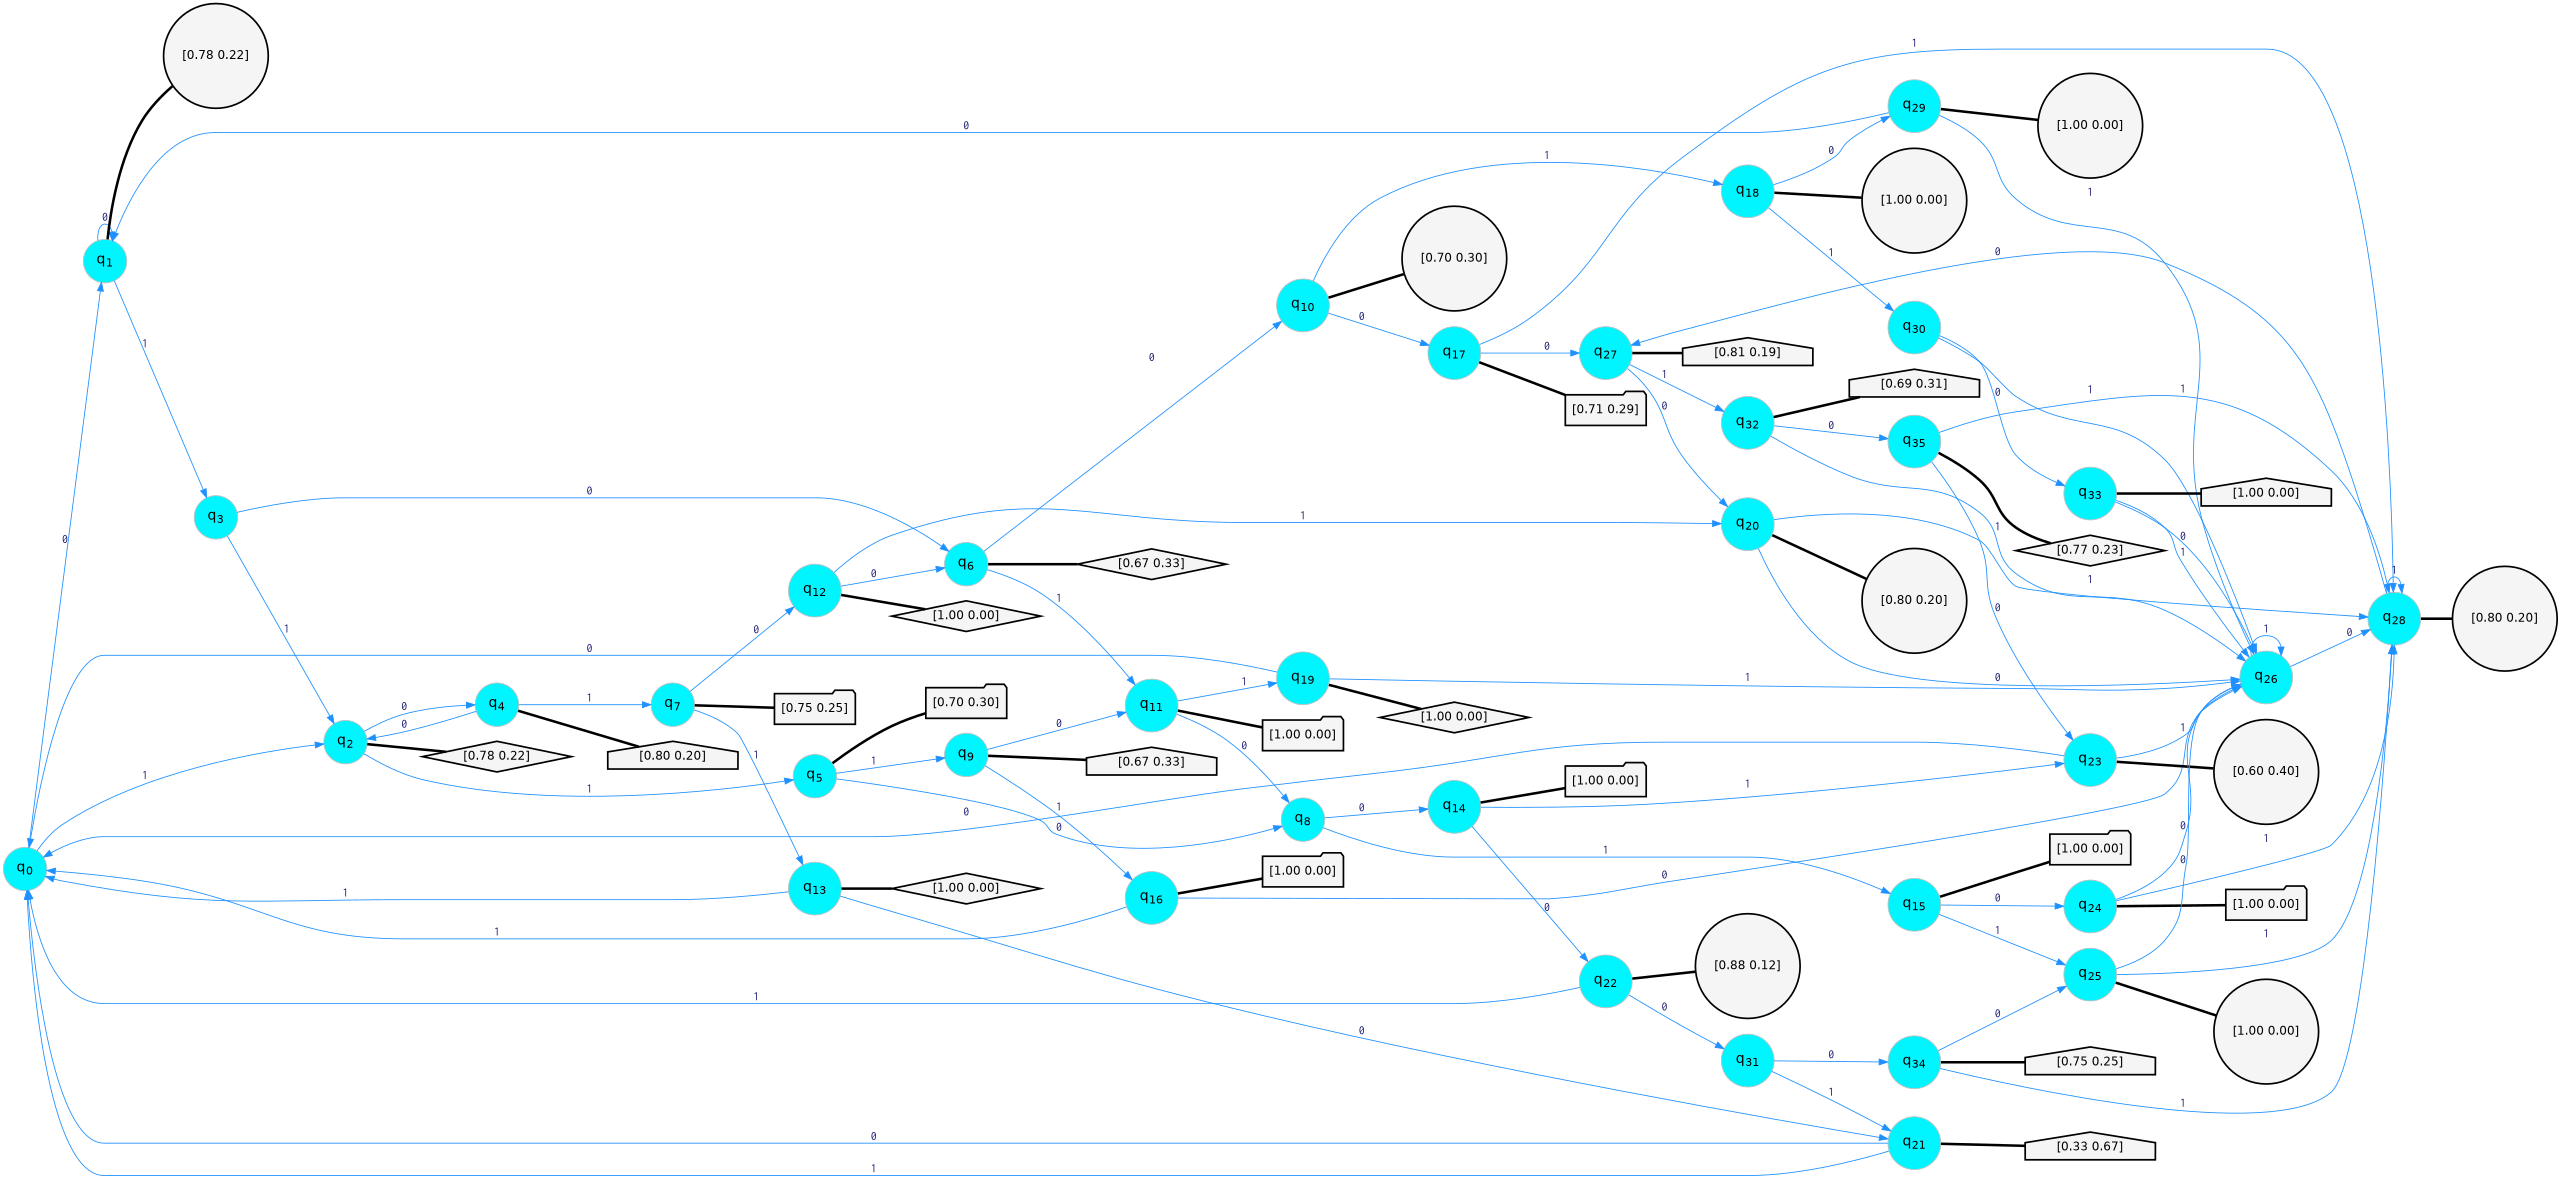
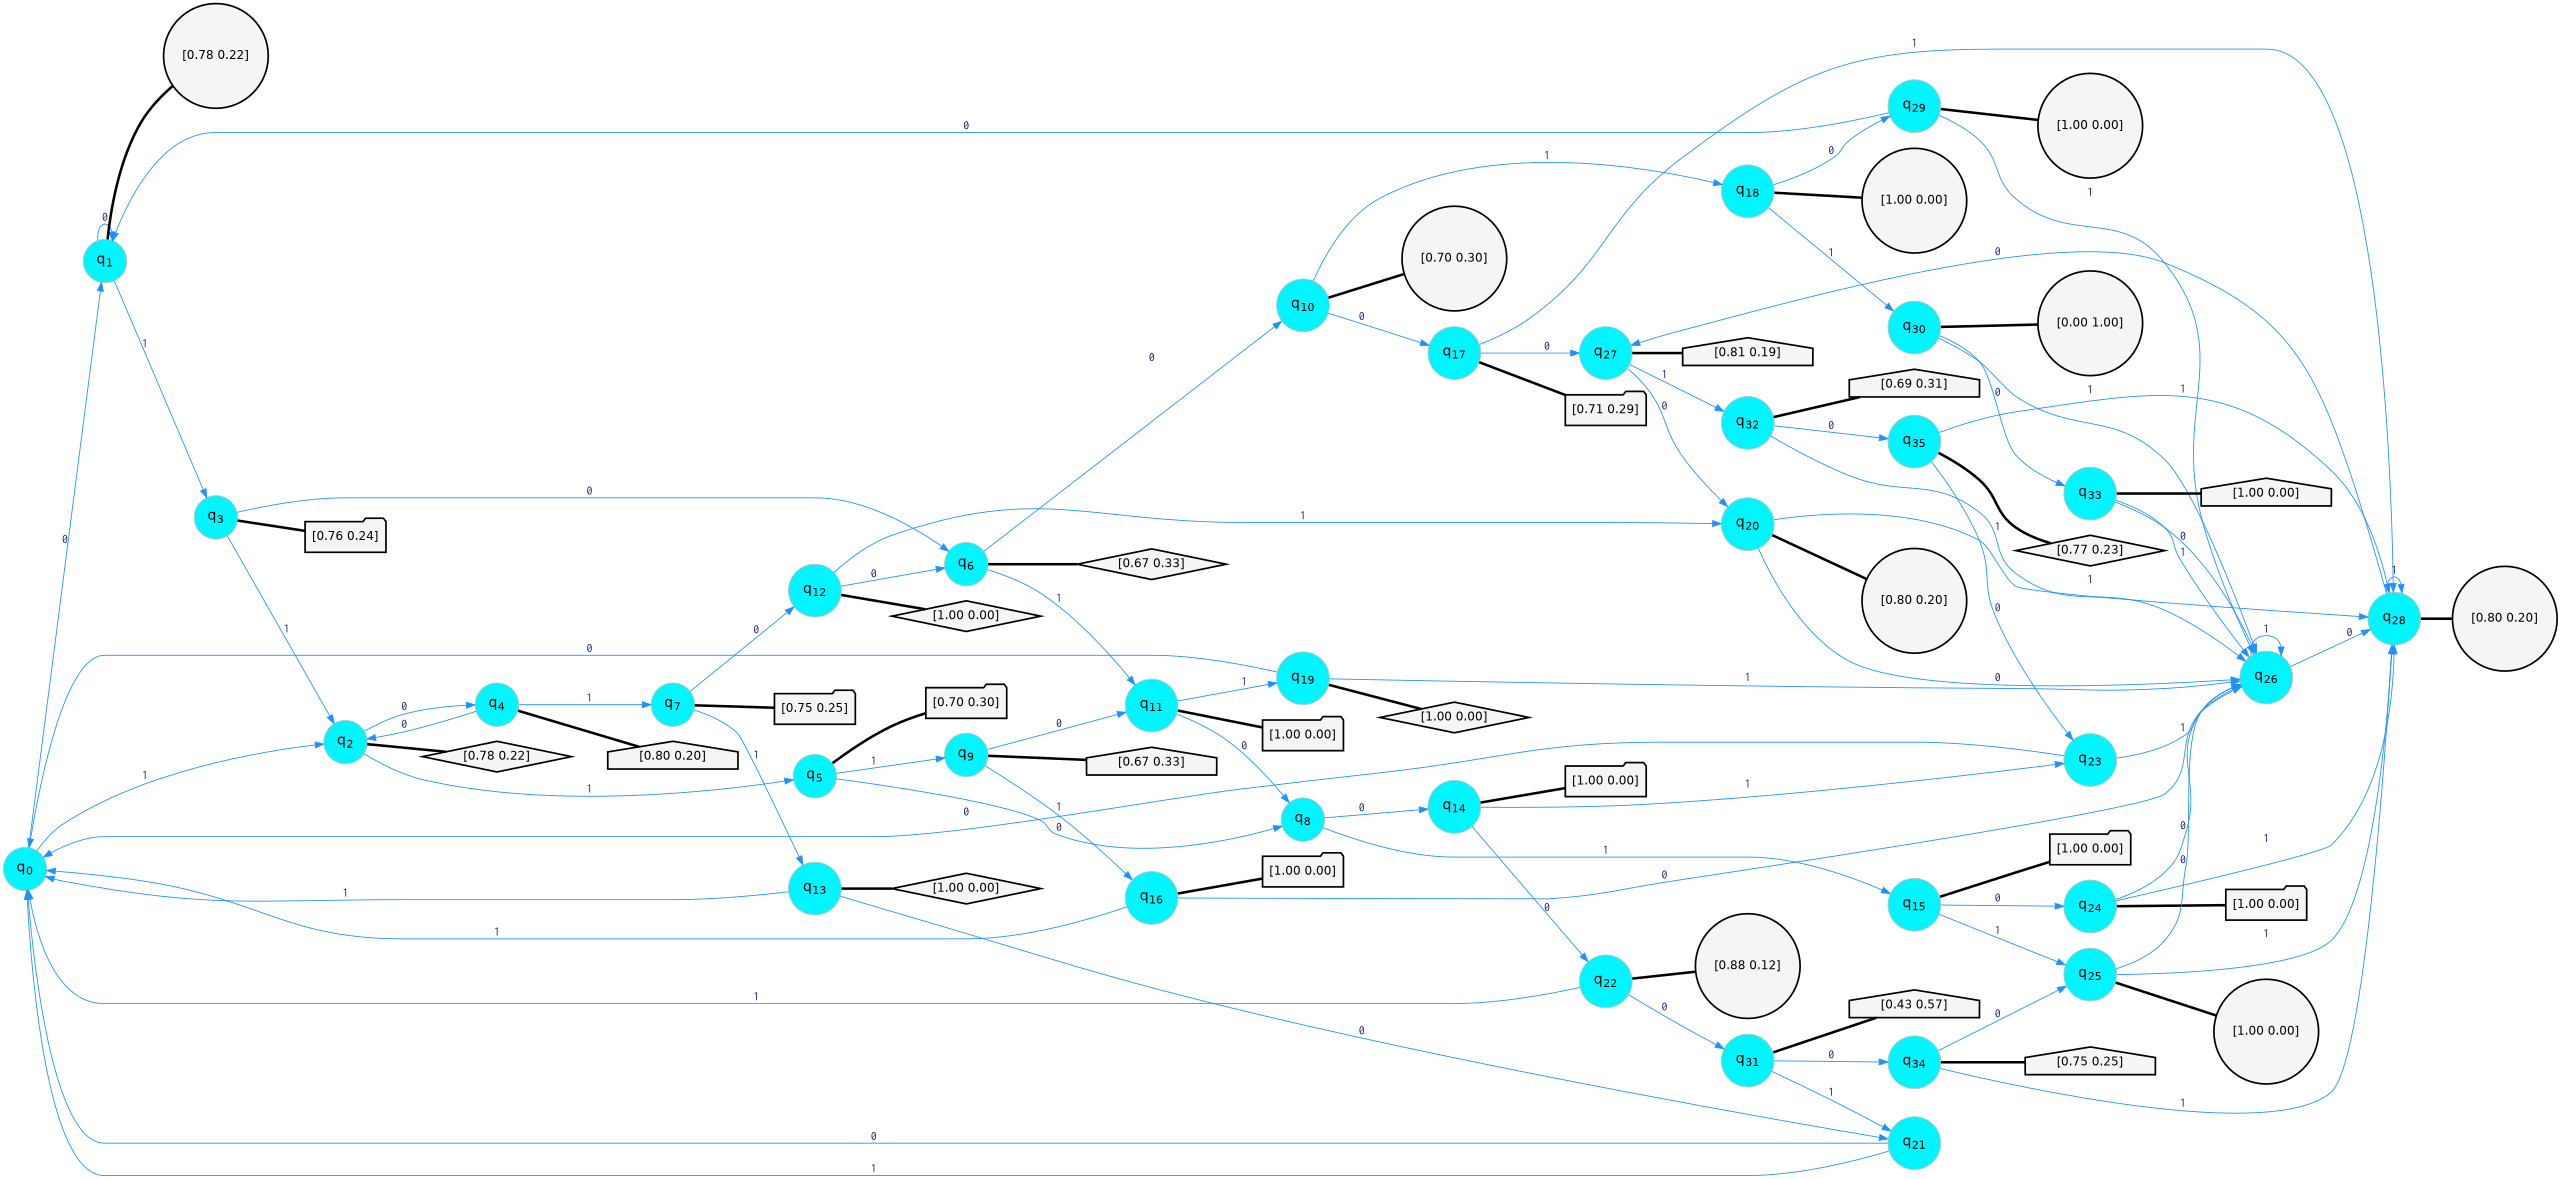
none -> (2090, 323)
none -> (346, 537)
(2266, 772) -> none
none -> (1914, 1005)
(2090, 1147) -> none
